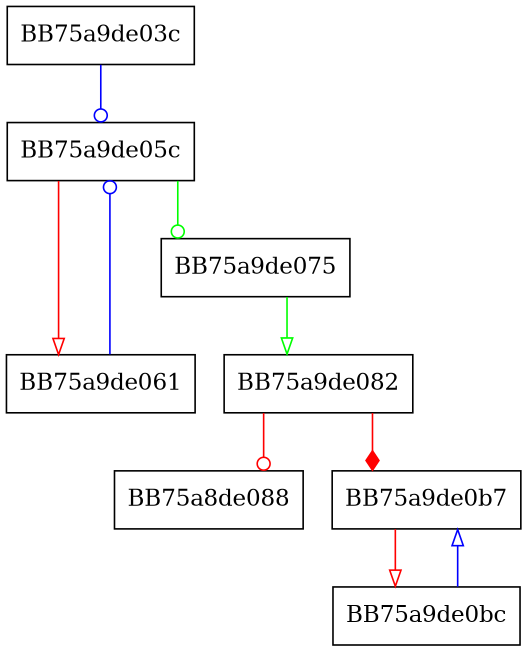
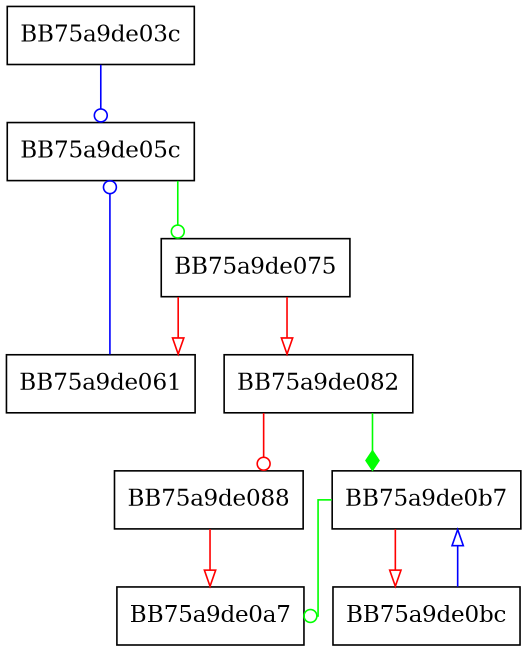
(59, 260) -> (178, 317)
(287, 317) -> (287, 317)
(372, 432) -> (372, 432)
(209, 500) -> (209, 500)
none -> (210, 616)
